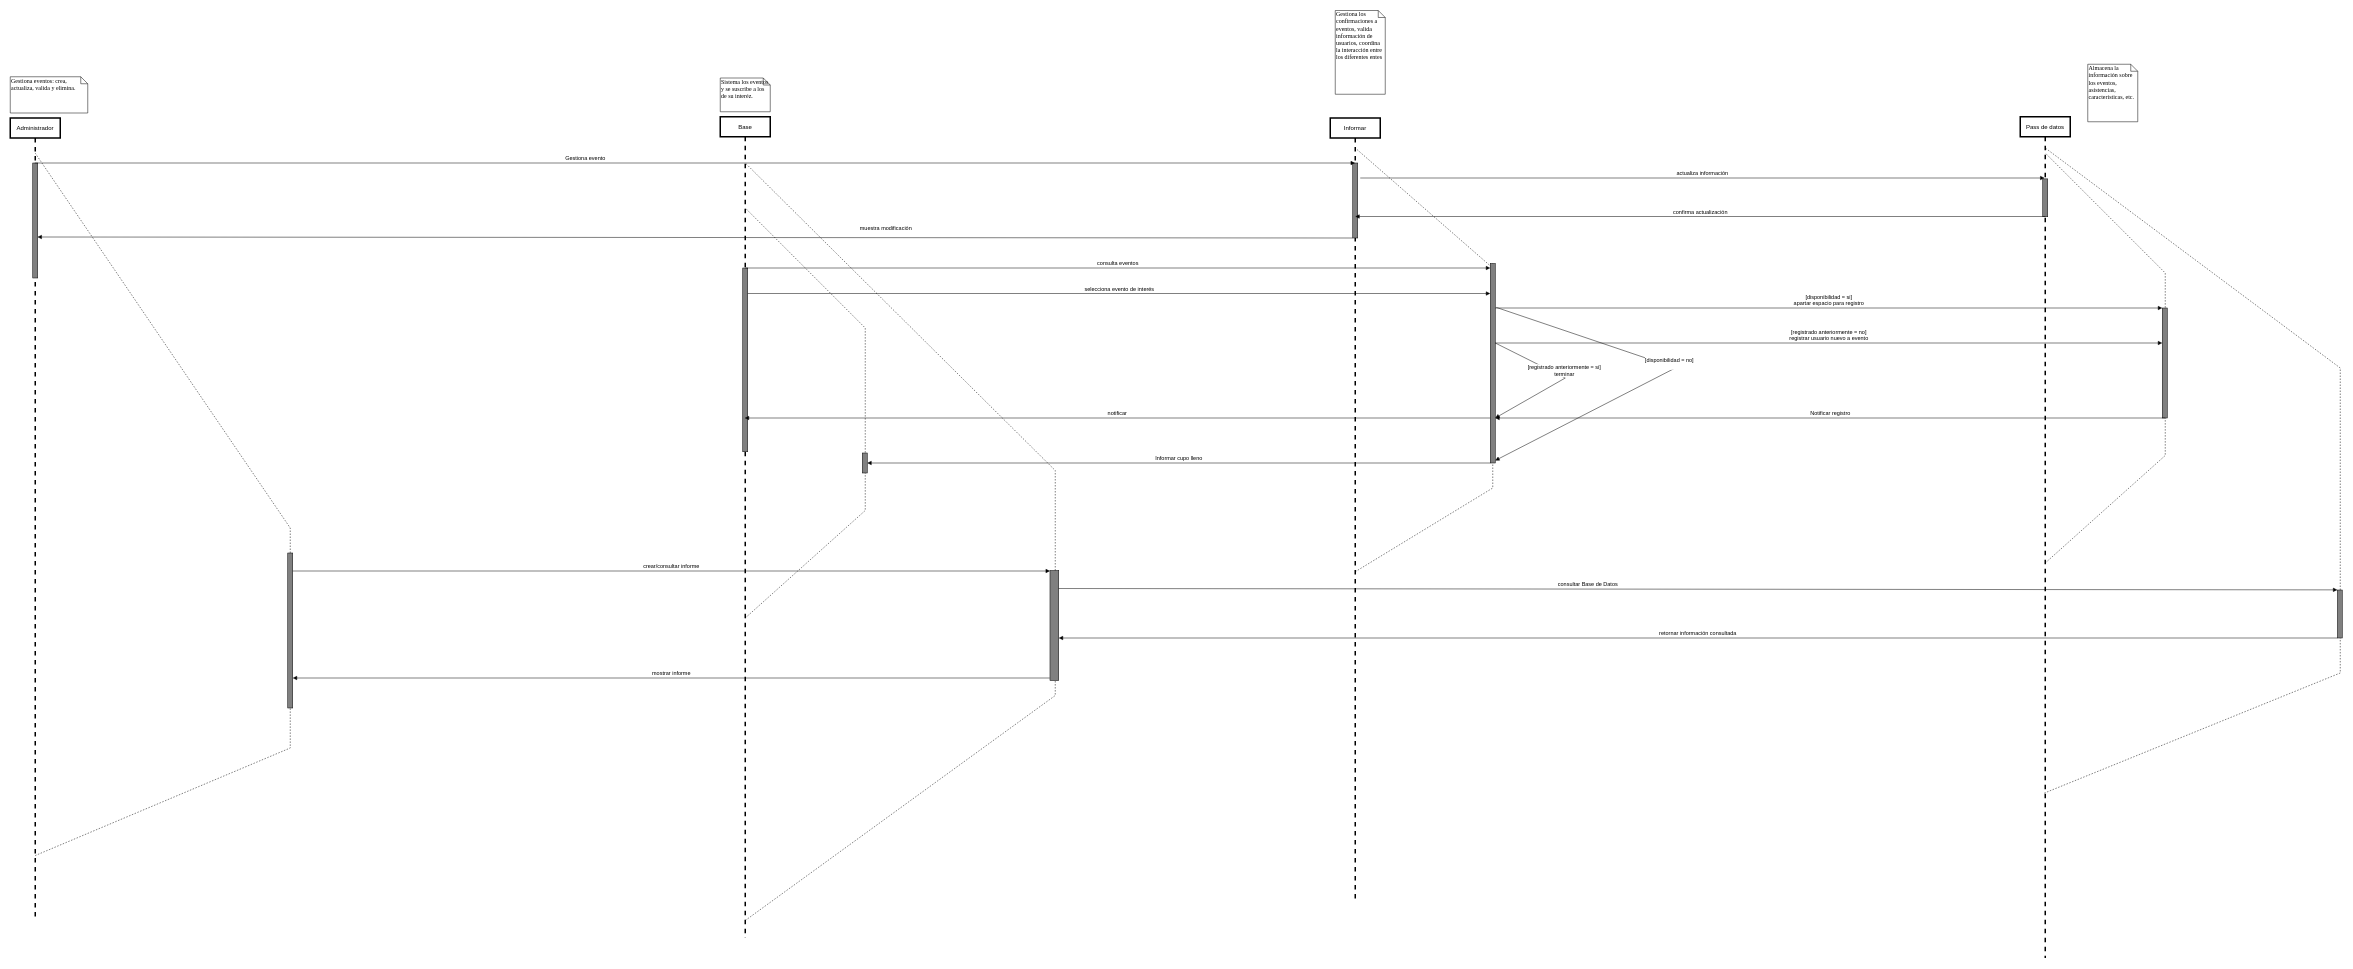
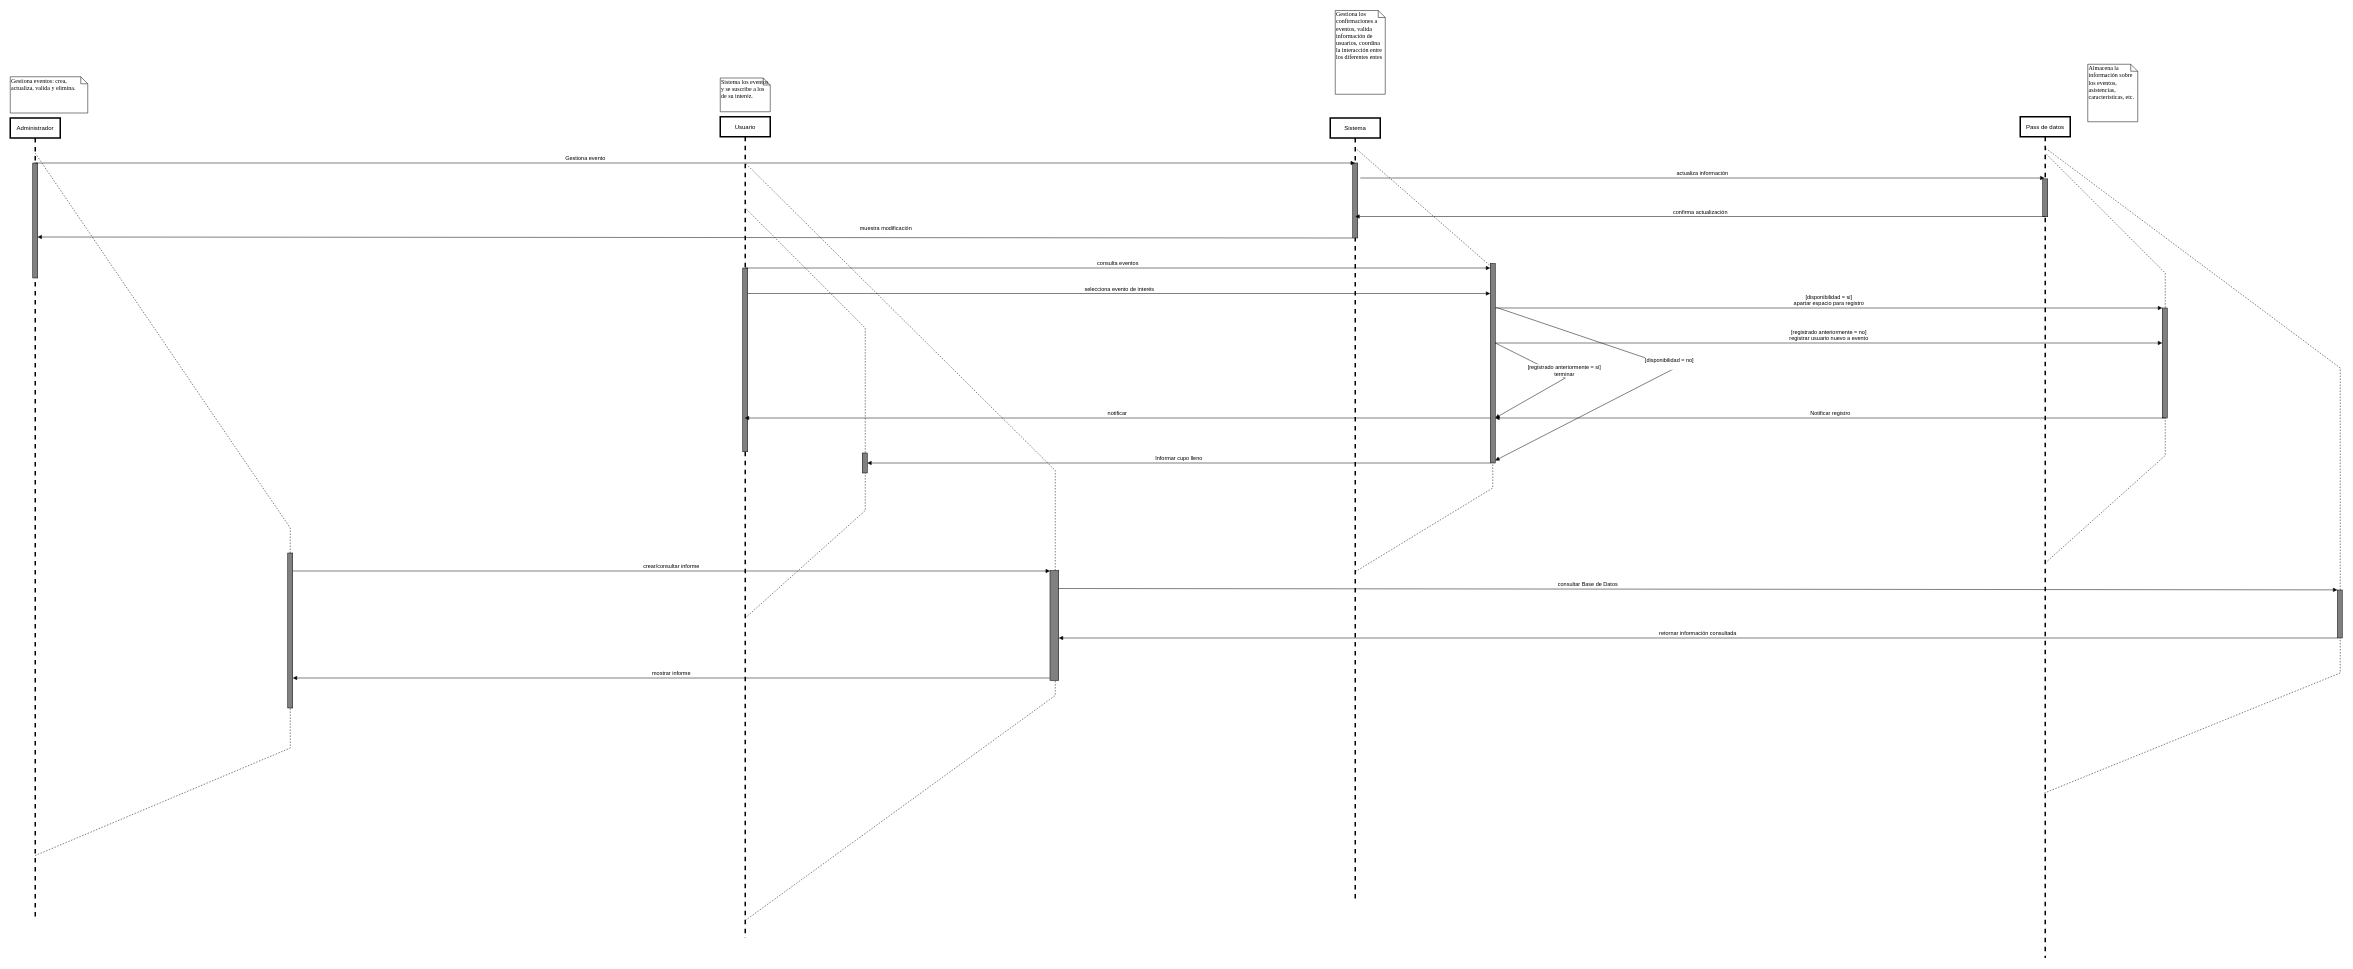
(745, 127) -> (745, 127)
(1355, 128) -> (1355, 128)
